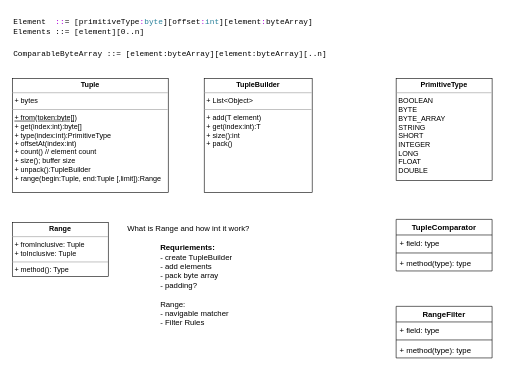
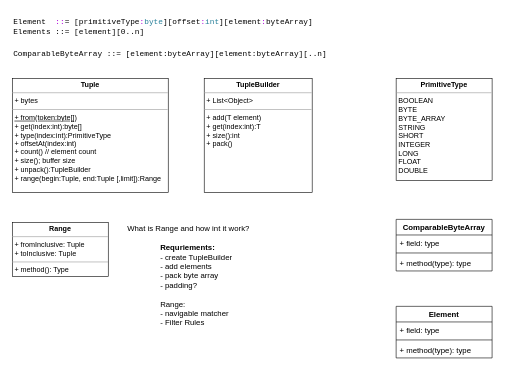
(444, 228) -> (444, 228)
(444, 315) -> (444, 315)
